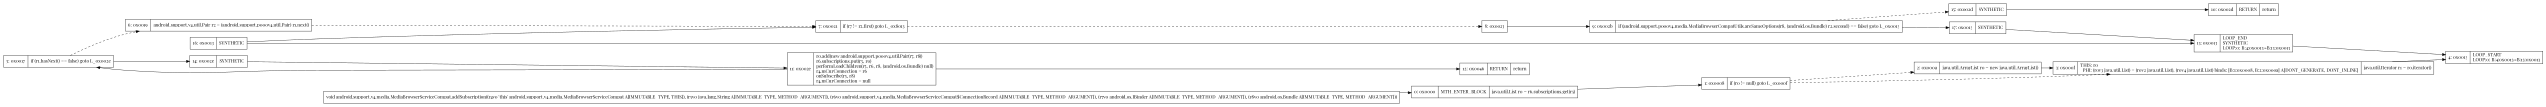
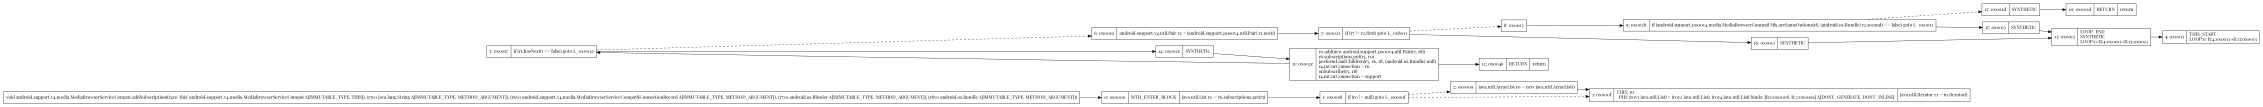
(562, 26) -> (1296, 33)
(530, 33) -> (1579, 39)
(2487, 55) -> (2203, 34)
(2417, 61) -> none
(843, 81) -> (1350, 77)
